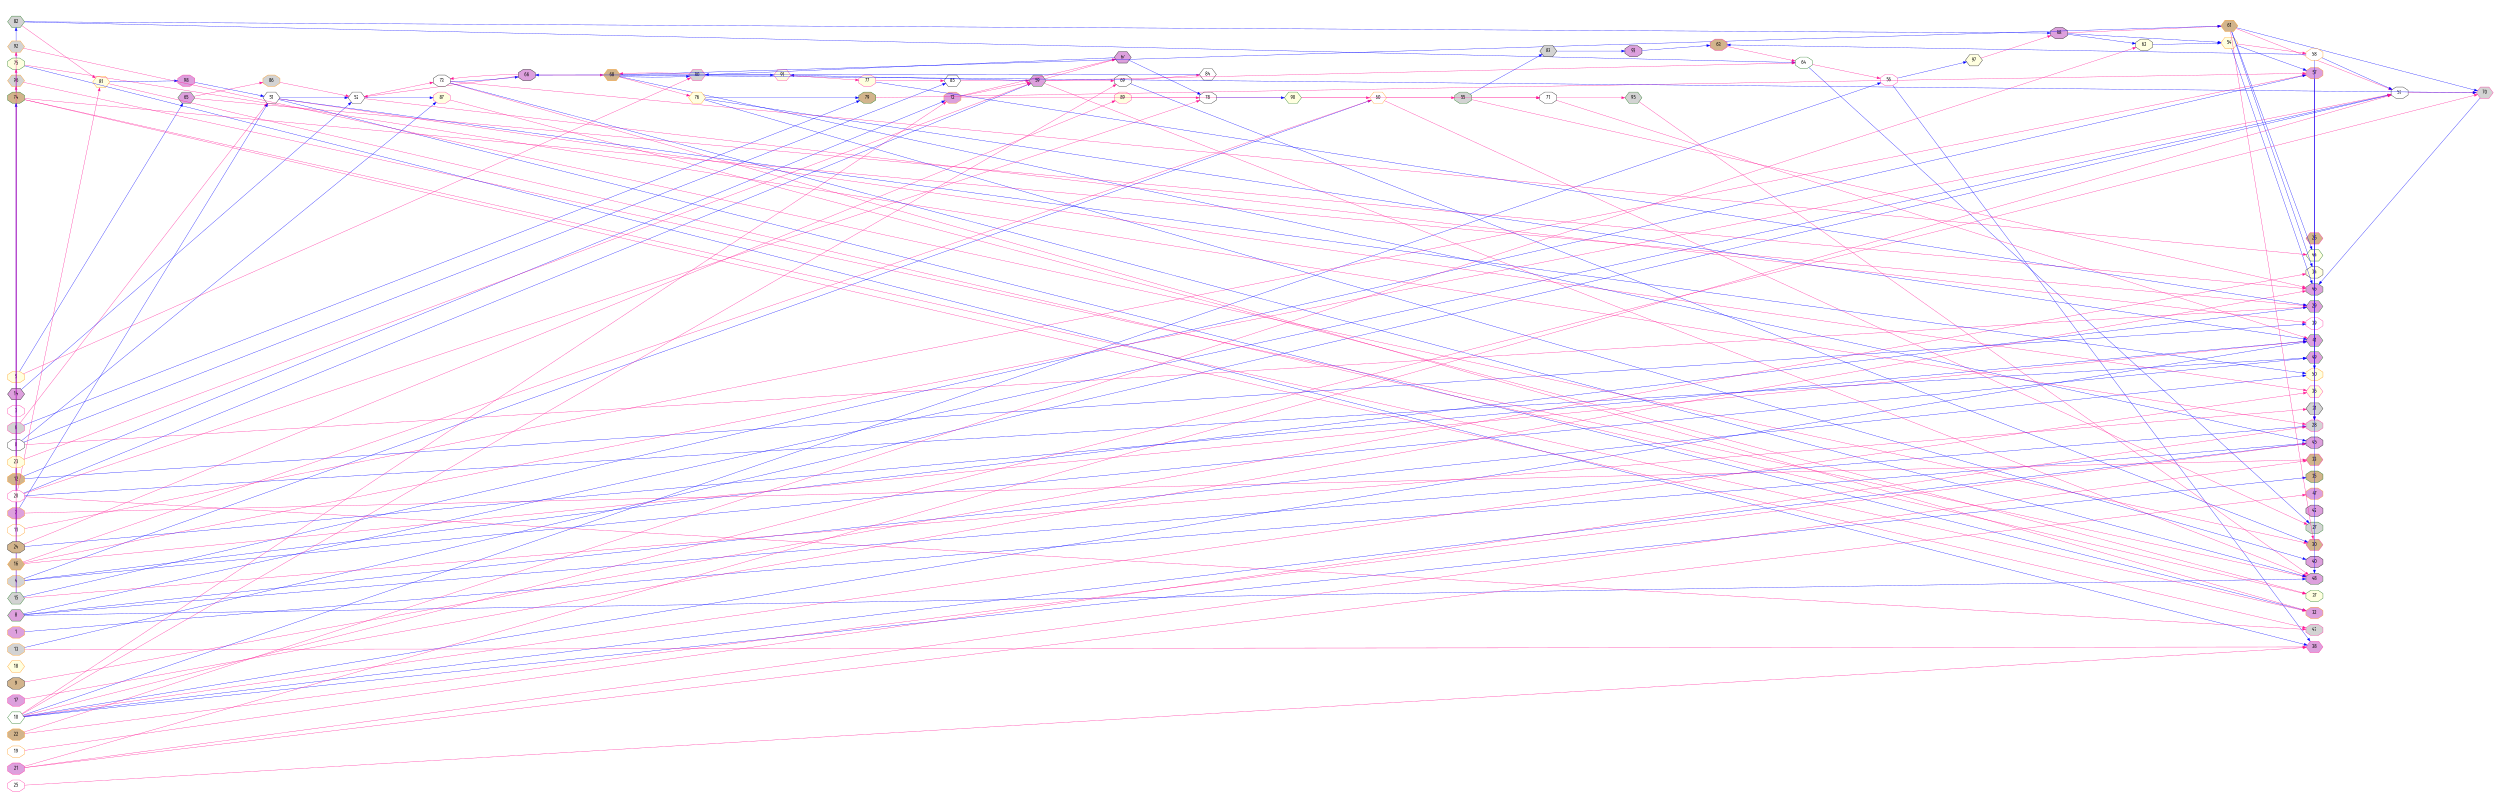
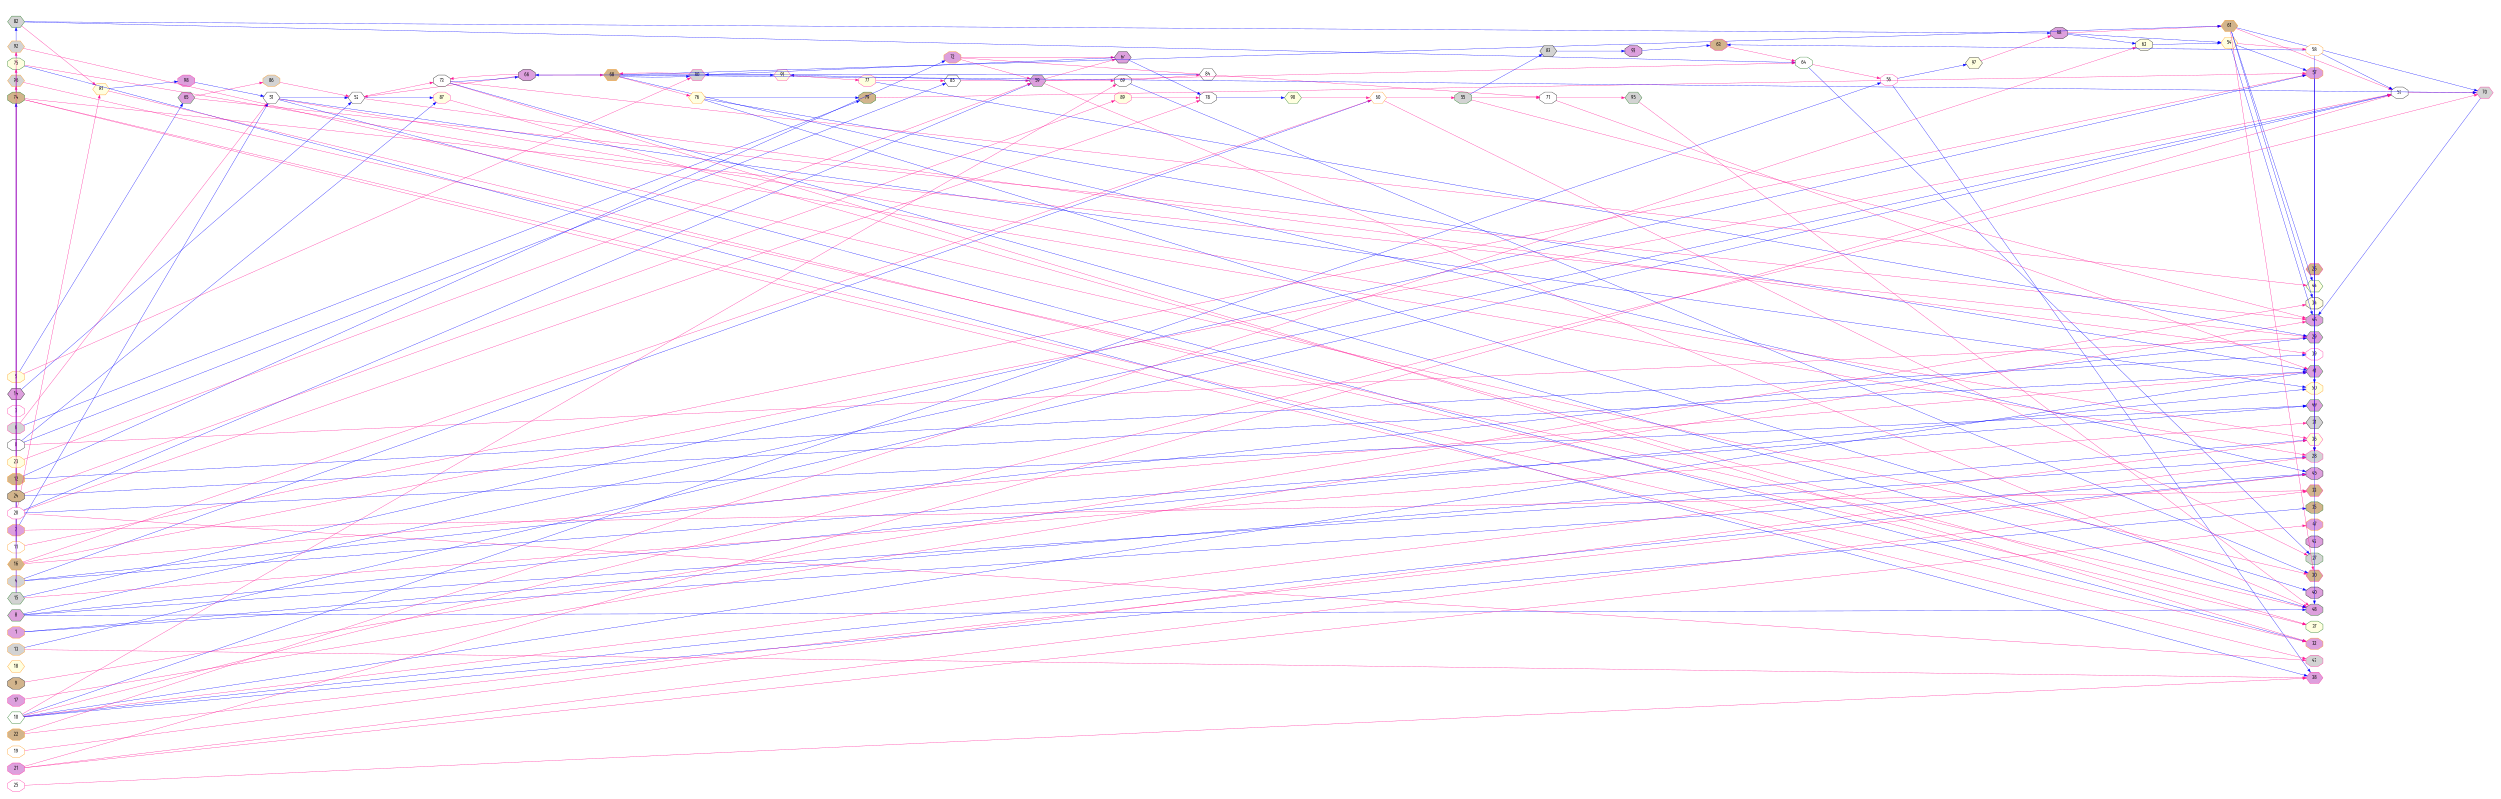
(483, 409) -> none
none -> (993, 550)
